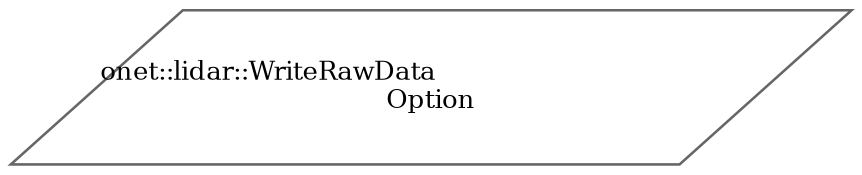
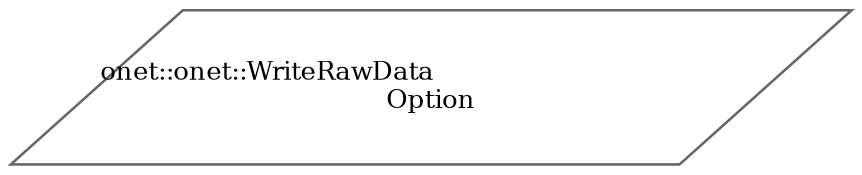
(431, 87) -> (431, 87)
